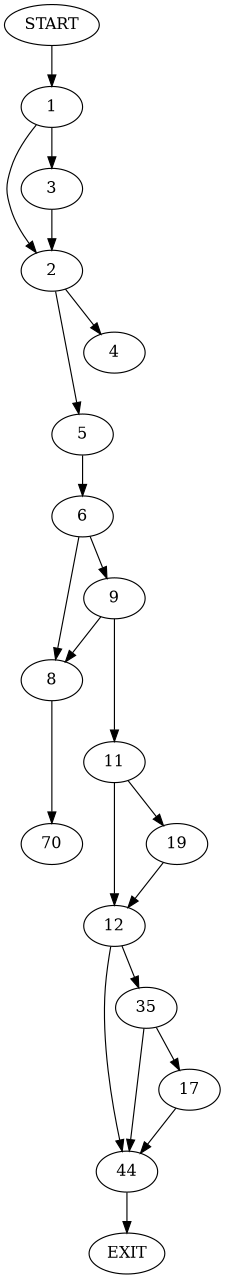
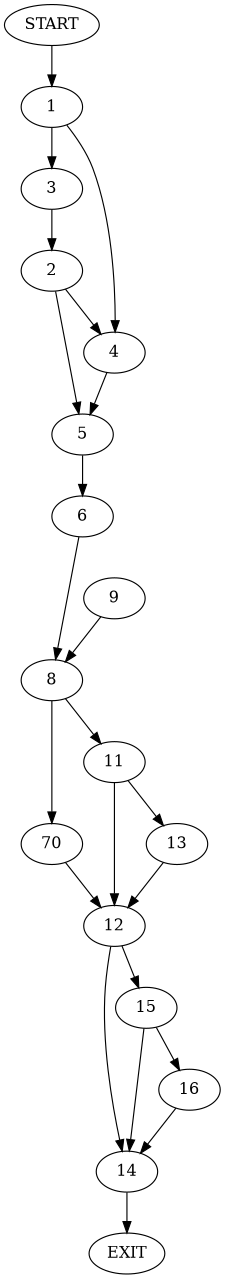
(7, 183) -> (106, 219)
none -> (101, 388)
(96, 552) -> none
(114, 674) -> (80, 717)
(177, 844) -> (177, 844)
none -> (80, 880)
(146, 1008) -> (146, 1008)
(190, 1090) -> (190, 1090)
(127, 1172) -> (127, 1172)
